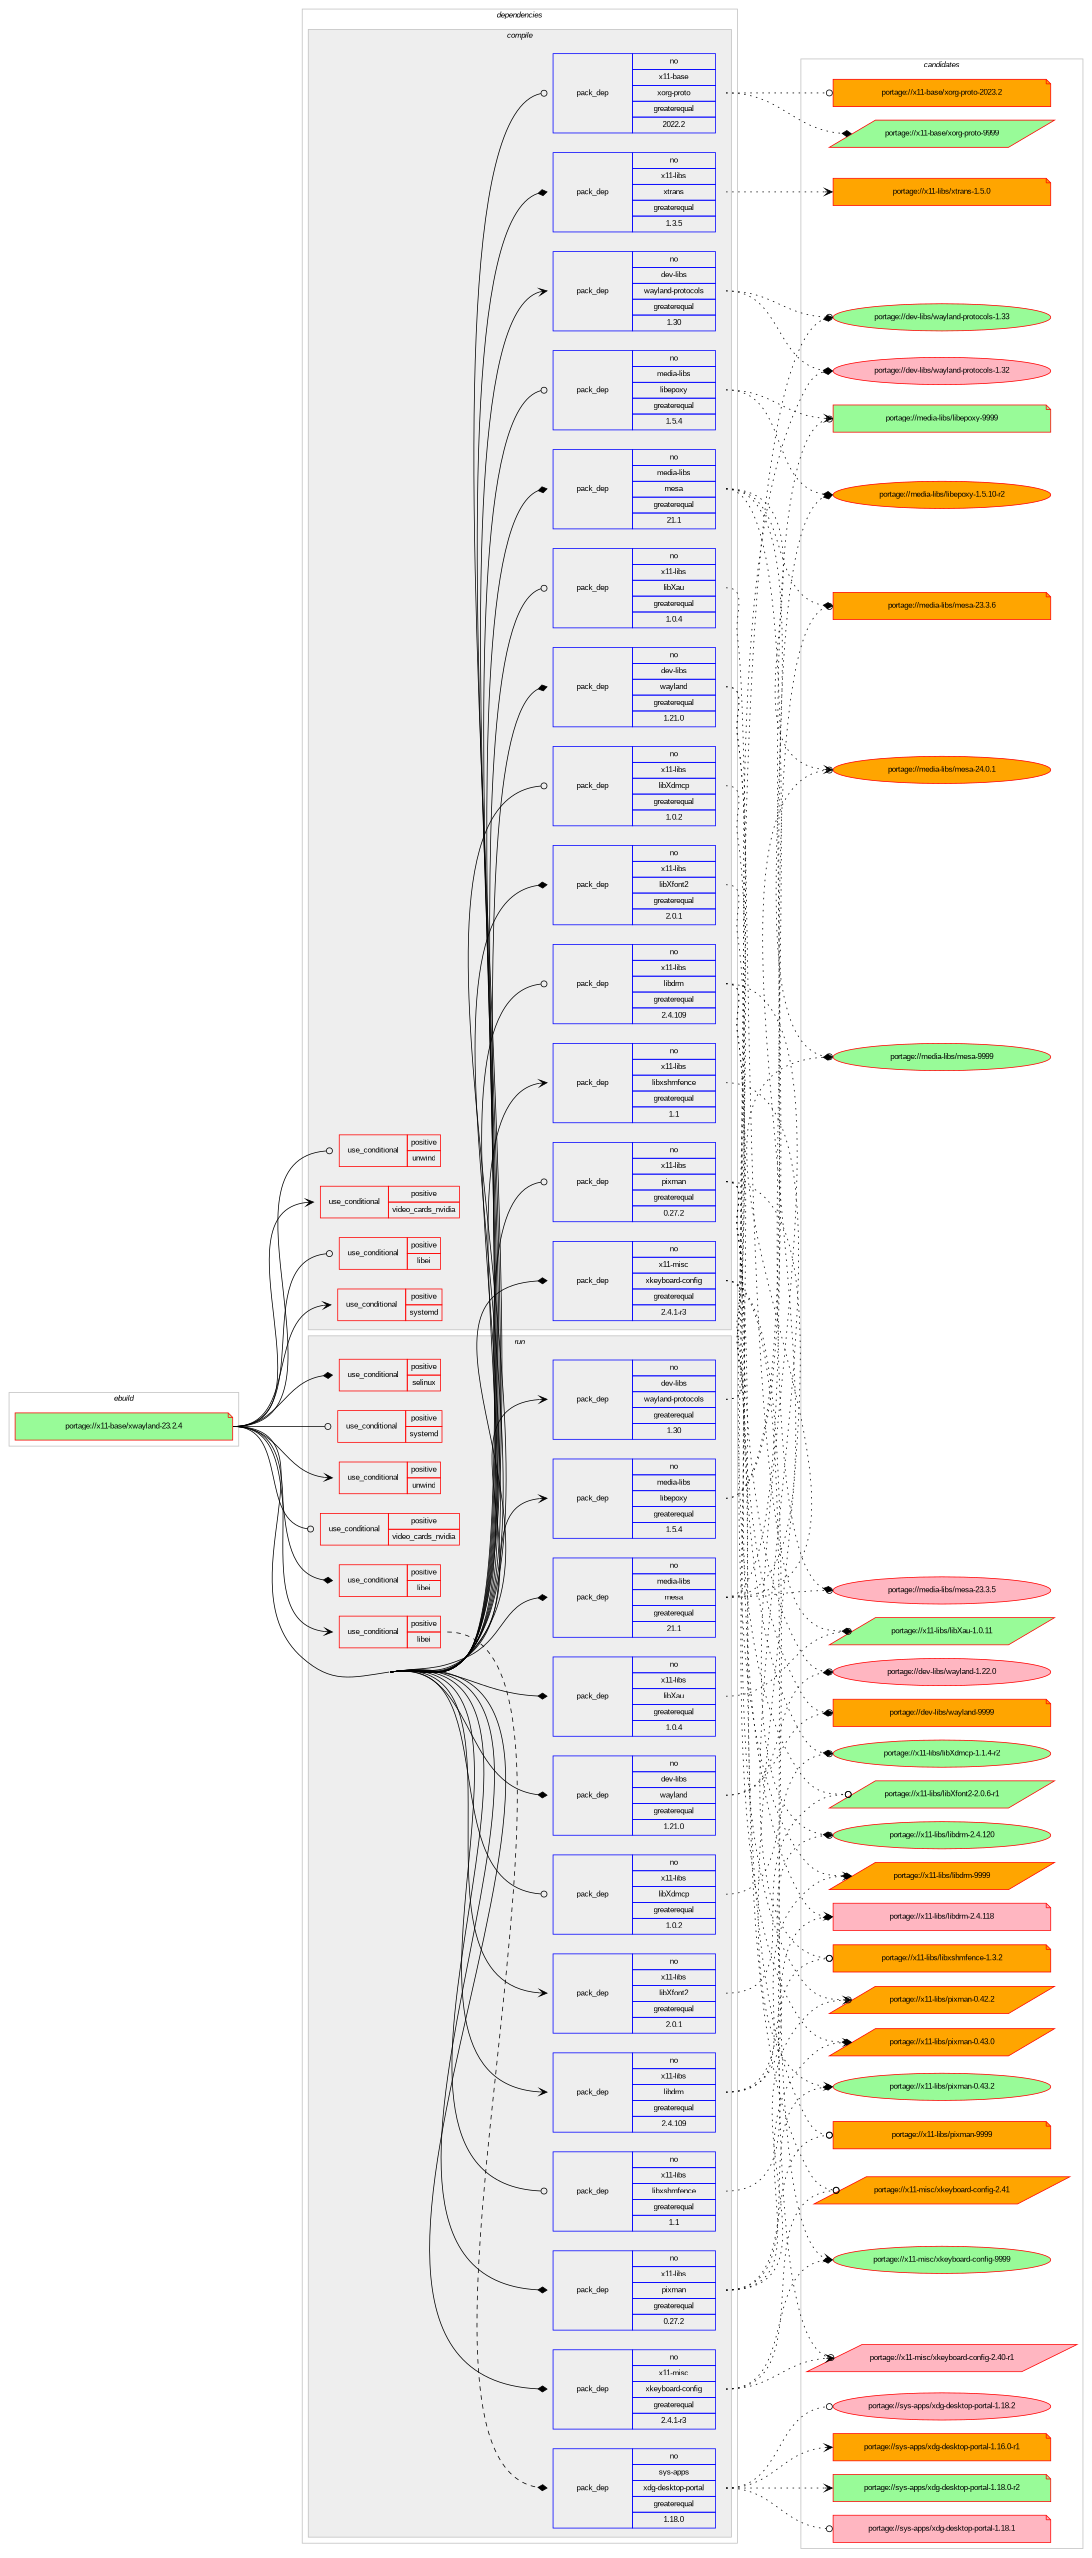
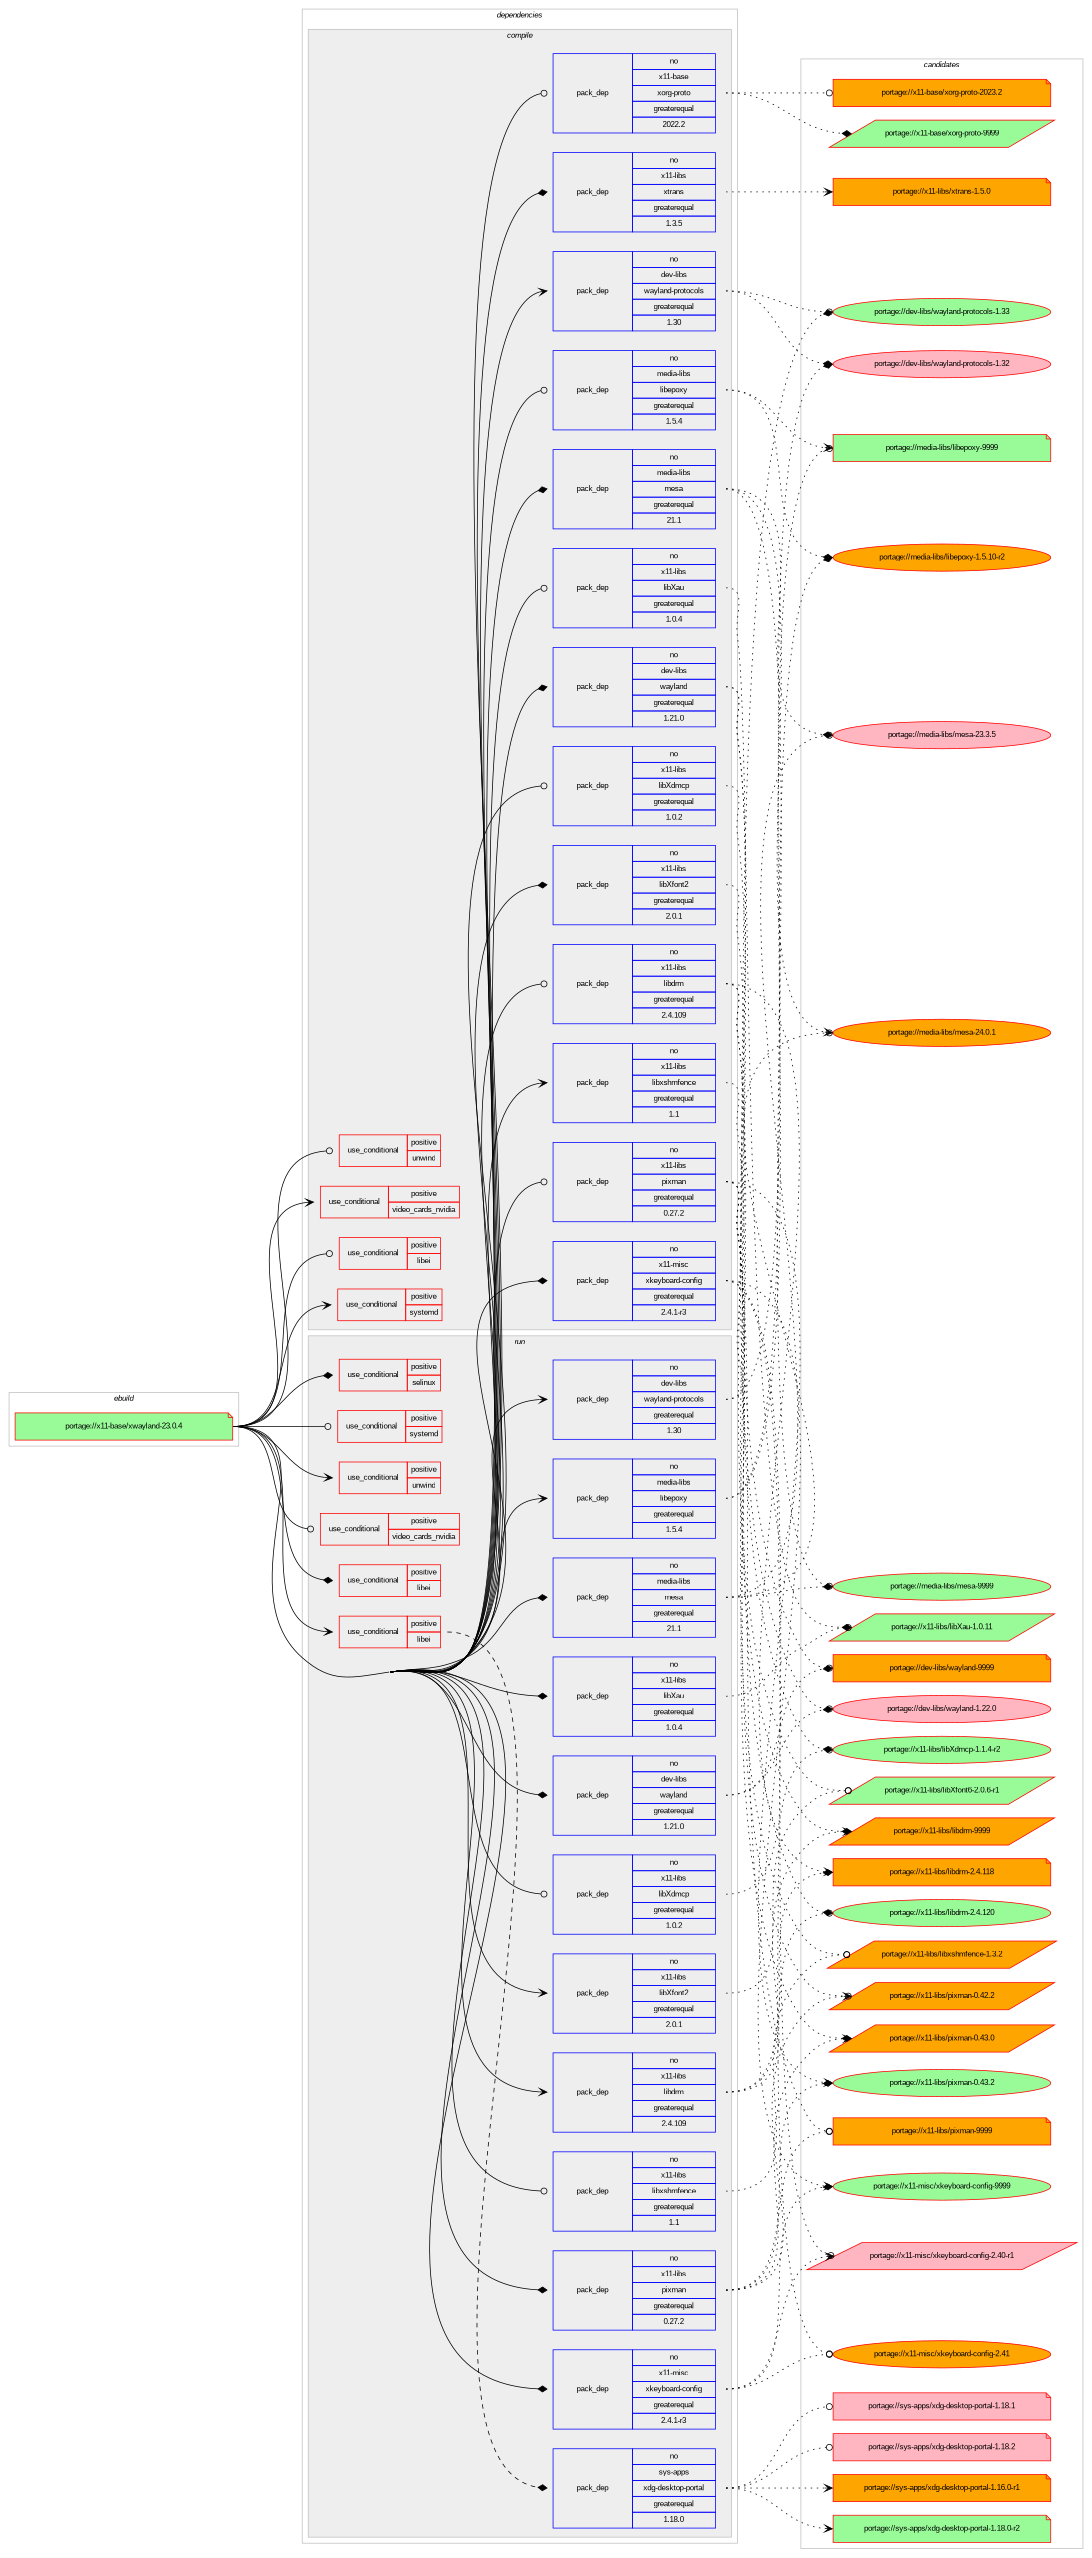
(942, 606) -> none
(124, 1426) -> (124, 1426)
(942, 1794) -> (942, 1791)
(942, 1917) -> (942, 1872)
(942, 1958) -> (942, 1955)
(942, 2190) -> (942, 2354)
(942, 2406) -> (942, 2447)
